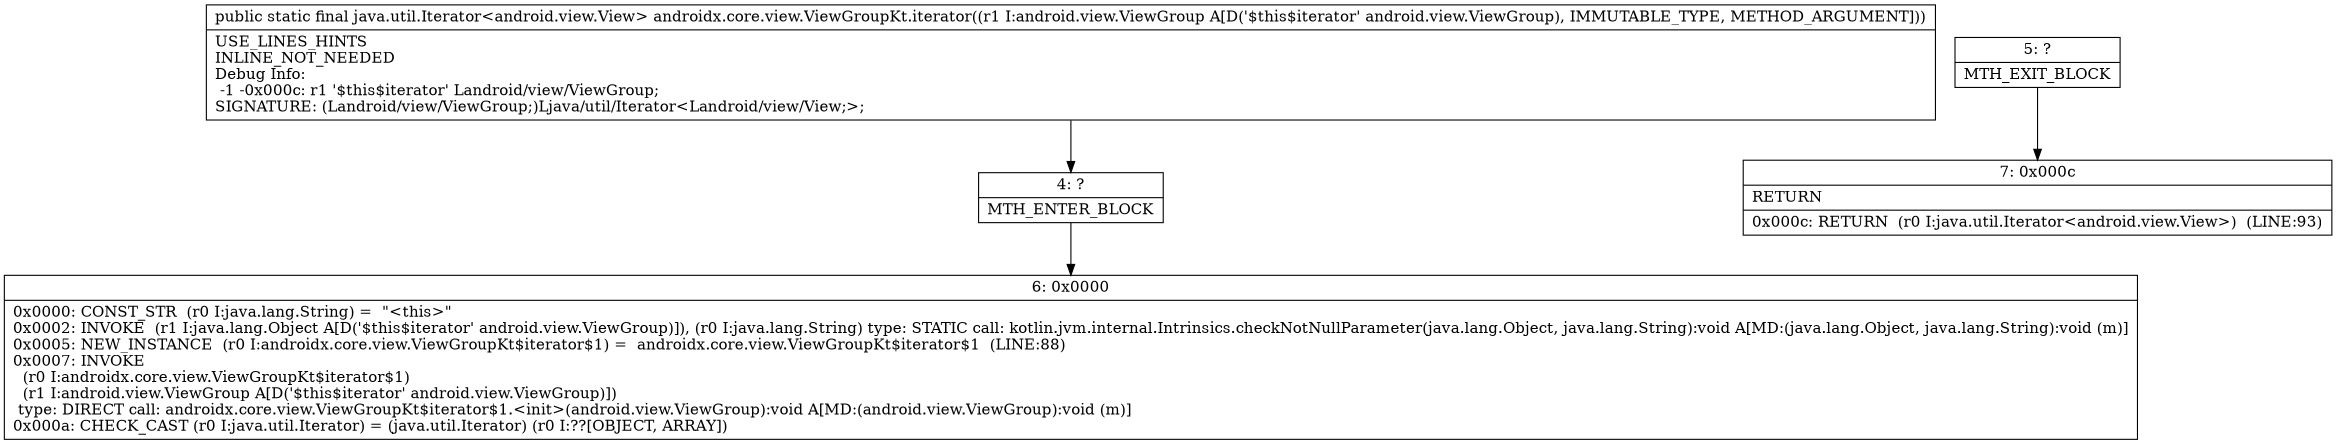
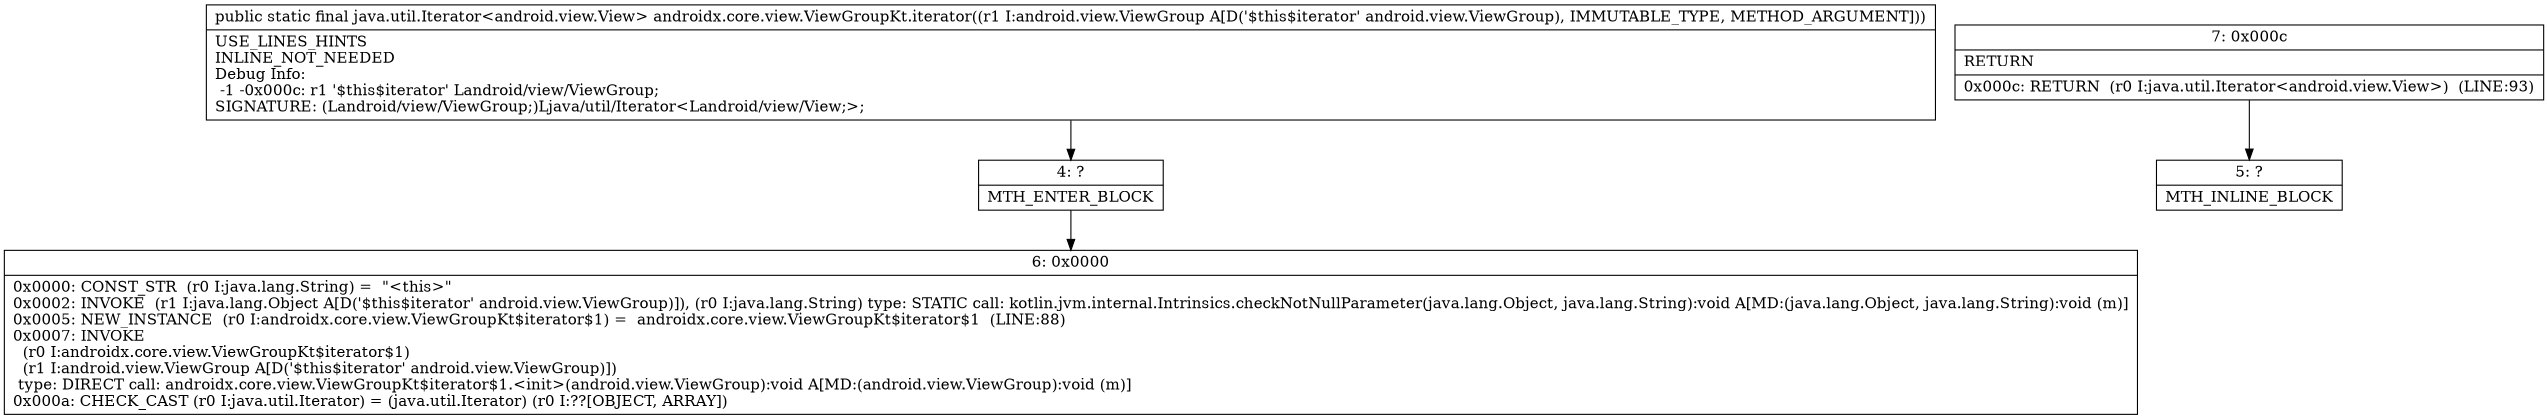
(2038, 74) -> (2249, 197)
(2038, 118) -> (2249, 124)
